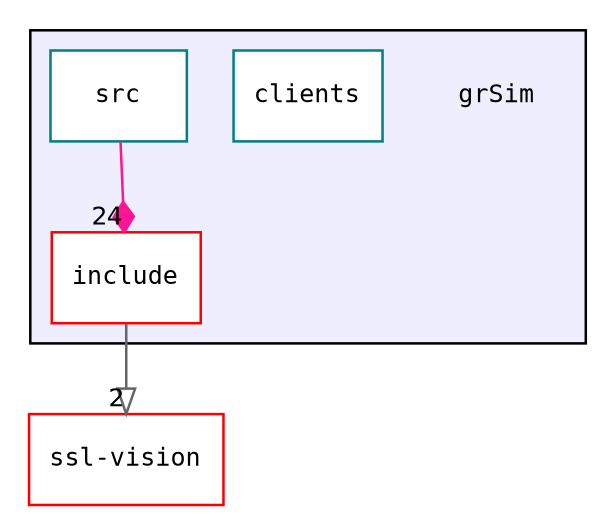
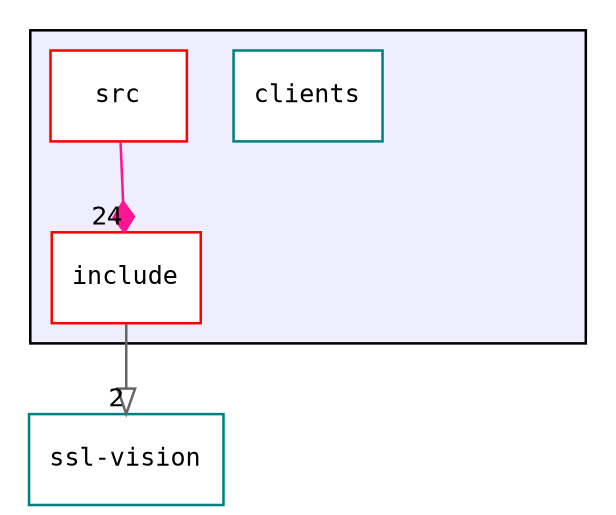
(119, 96) -> (119, 96)
(497, 96) -> none
(126, 460) -> (126, 460)
